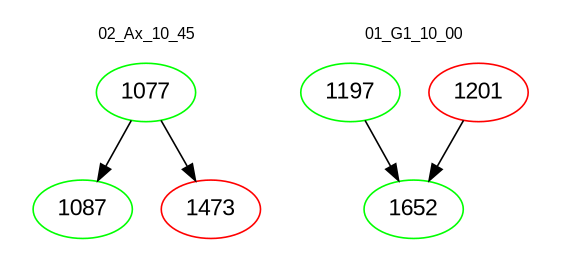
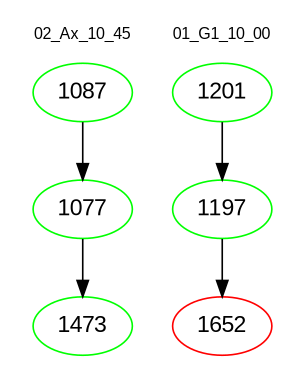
(479, 92) -> (222, 92)
(119, 143) -> (83, 143)
(450, 143) -> (222, 143)
(211, 209) -> (83, 326)
(414, 209) -> (222, 326)
